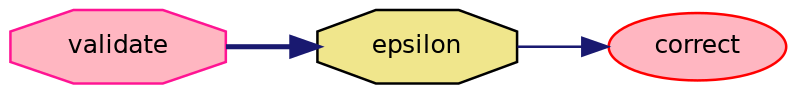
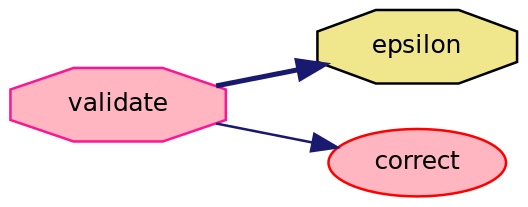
(550, 47) -> (264, 133)
